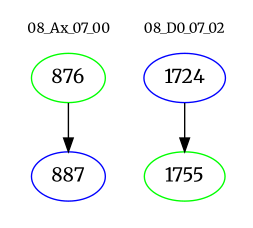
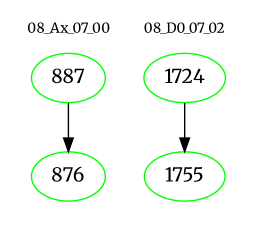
(185, 78) -> (185, 78)
(68, 121) -> (68, 121)
(68, 176) -> (68, 78)
